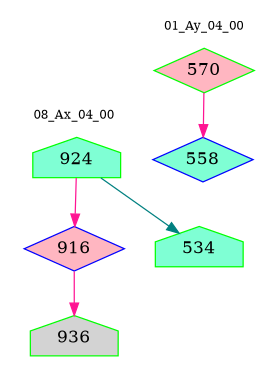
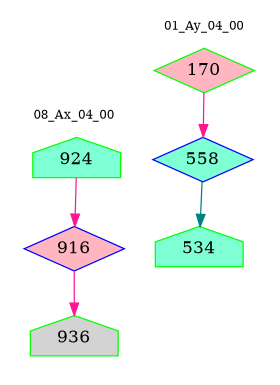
(204, 71) -> (204, 71)
(125, 195) -> (201, 198)
